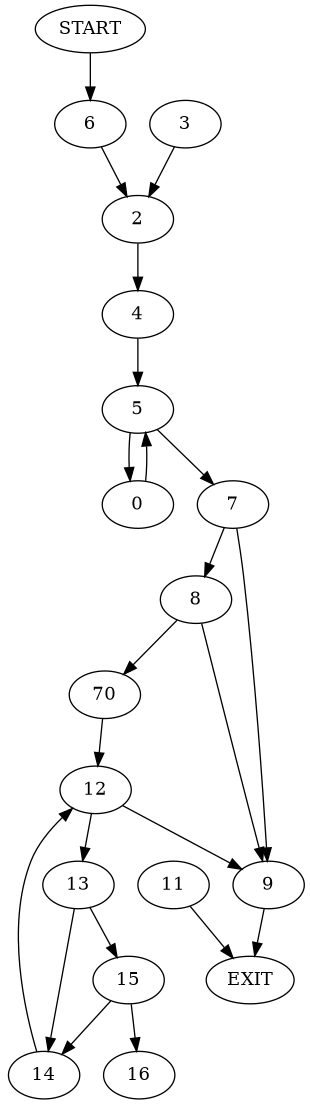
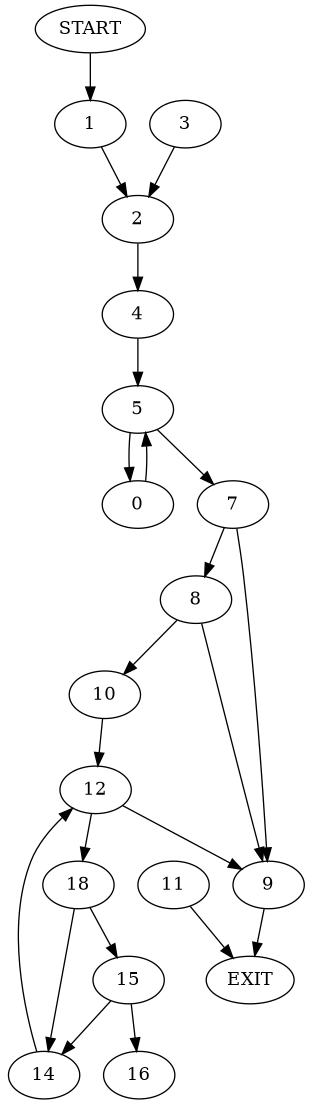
(90, 124) -> (90, 124)
(105, 695) -> (105, 695)
(78, 885) -> (78, 885)
